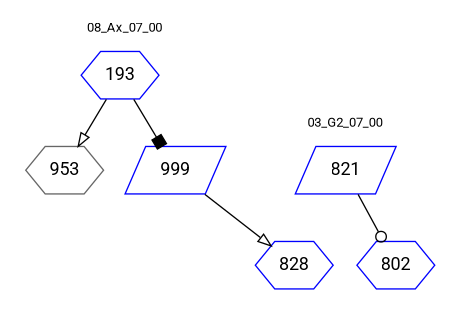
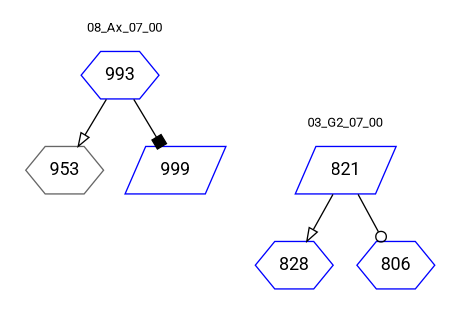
(120, 75) -> (120, 75)
(233, 216) -> (323, 212)
(396, 265) -> (396, 265)
